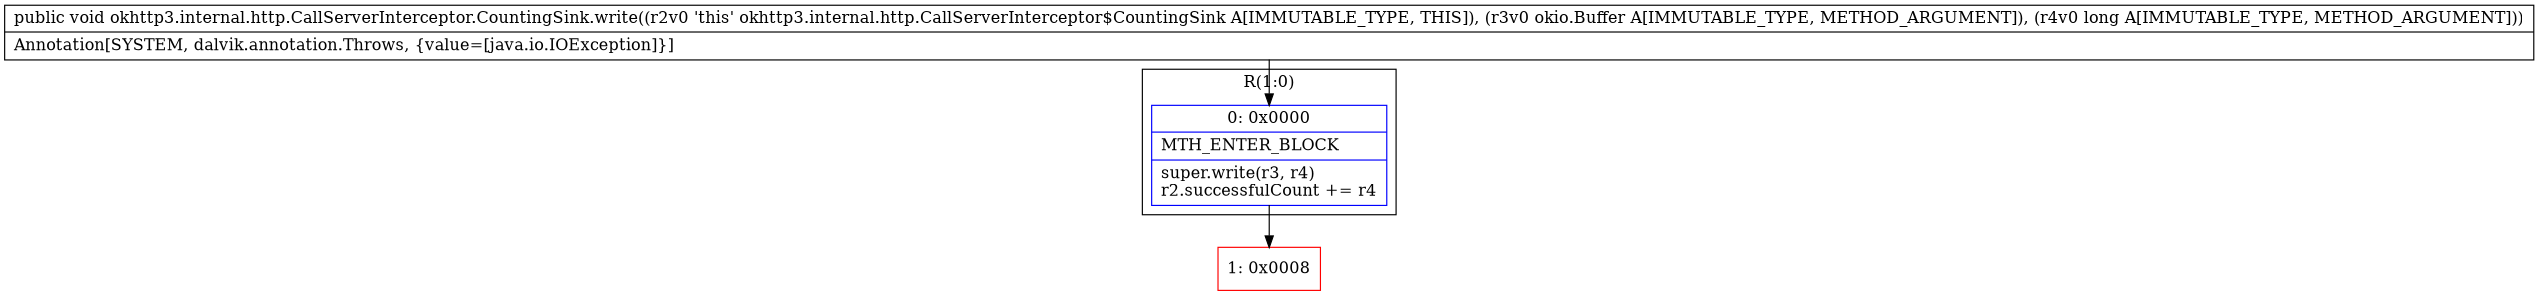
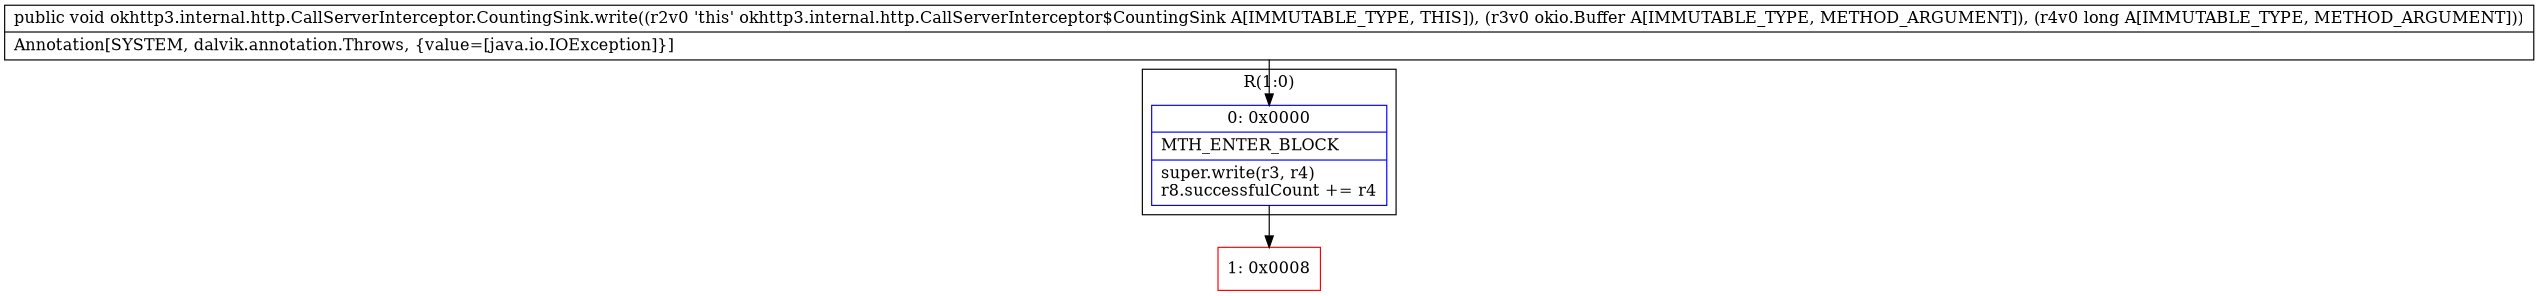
(1269, 191) -> (1269, 191)
